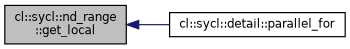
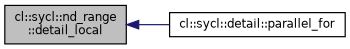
(66, 25) -> (66, 25)
